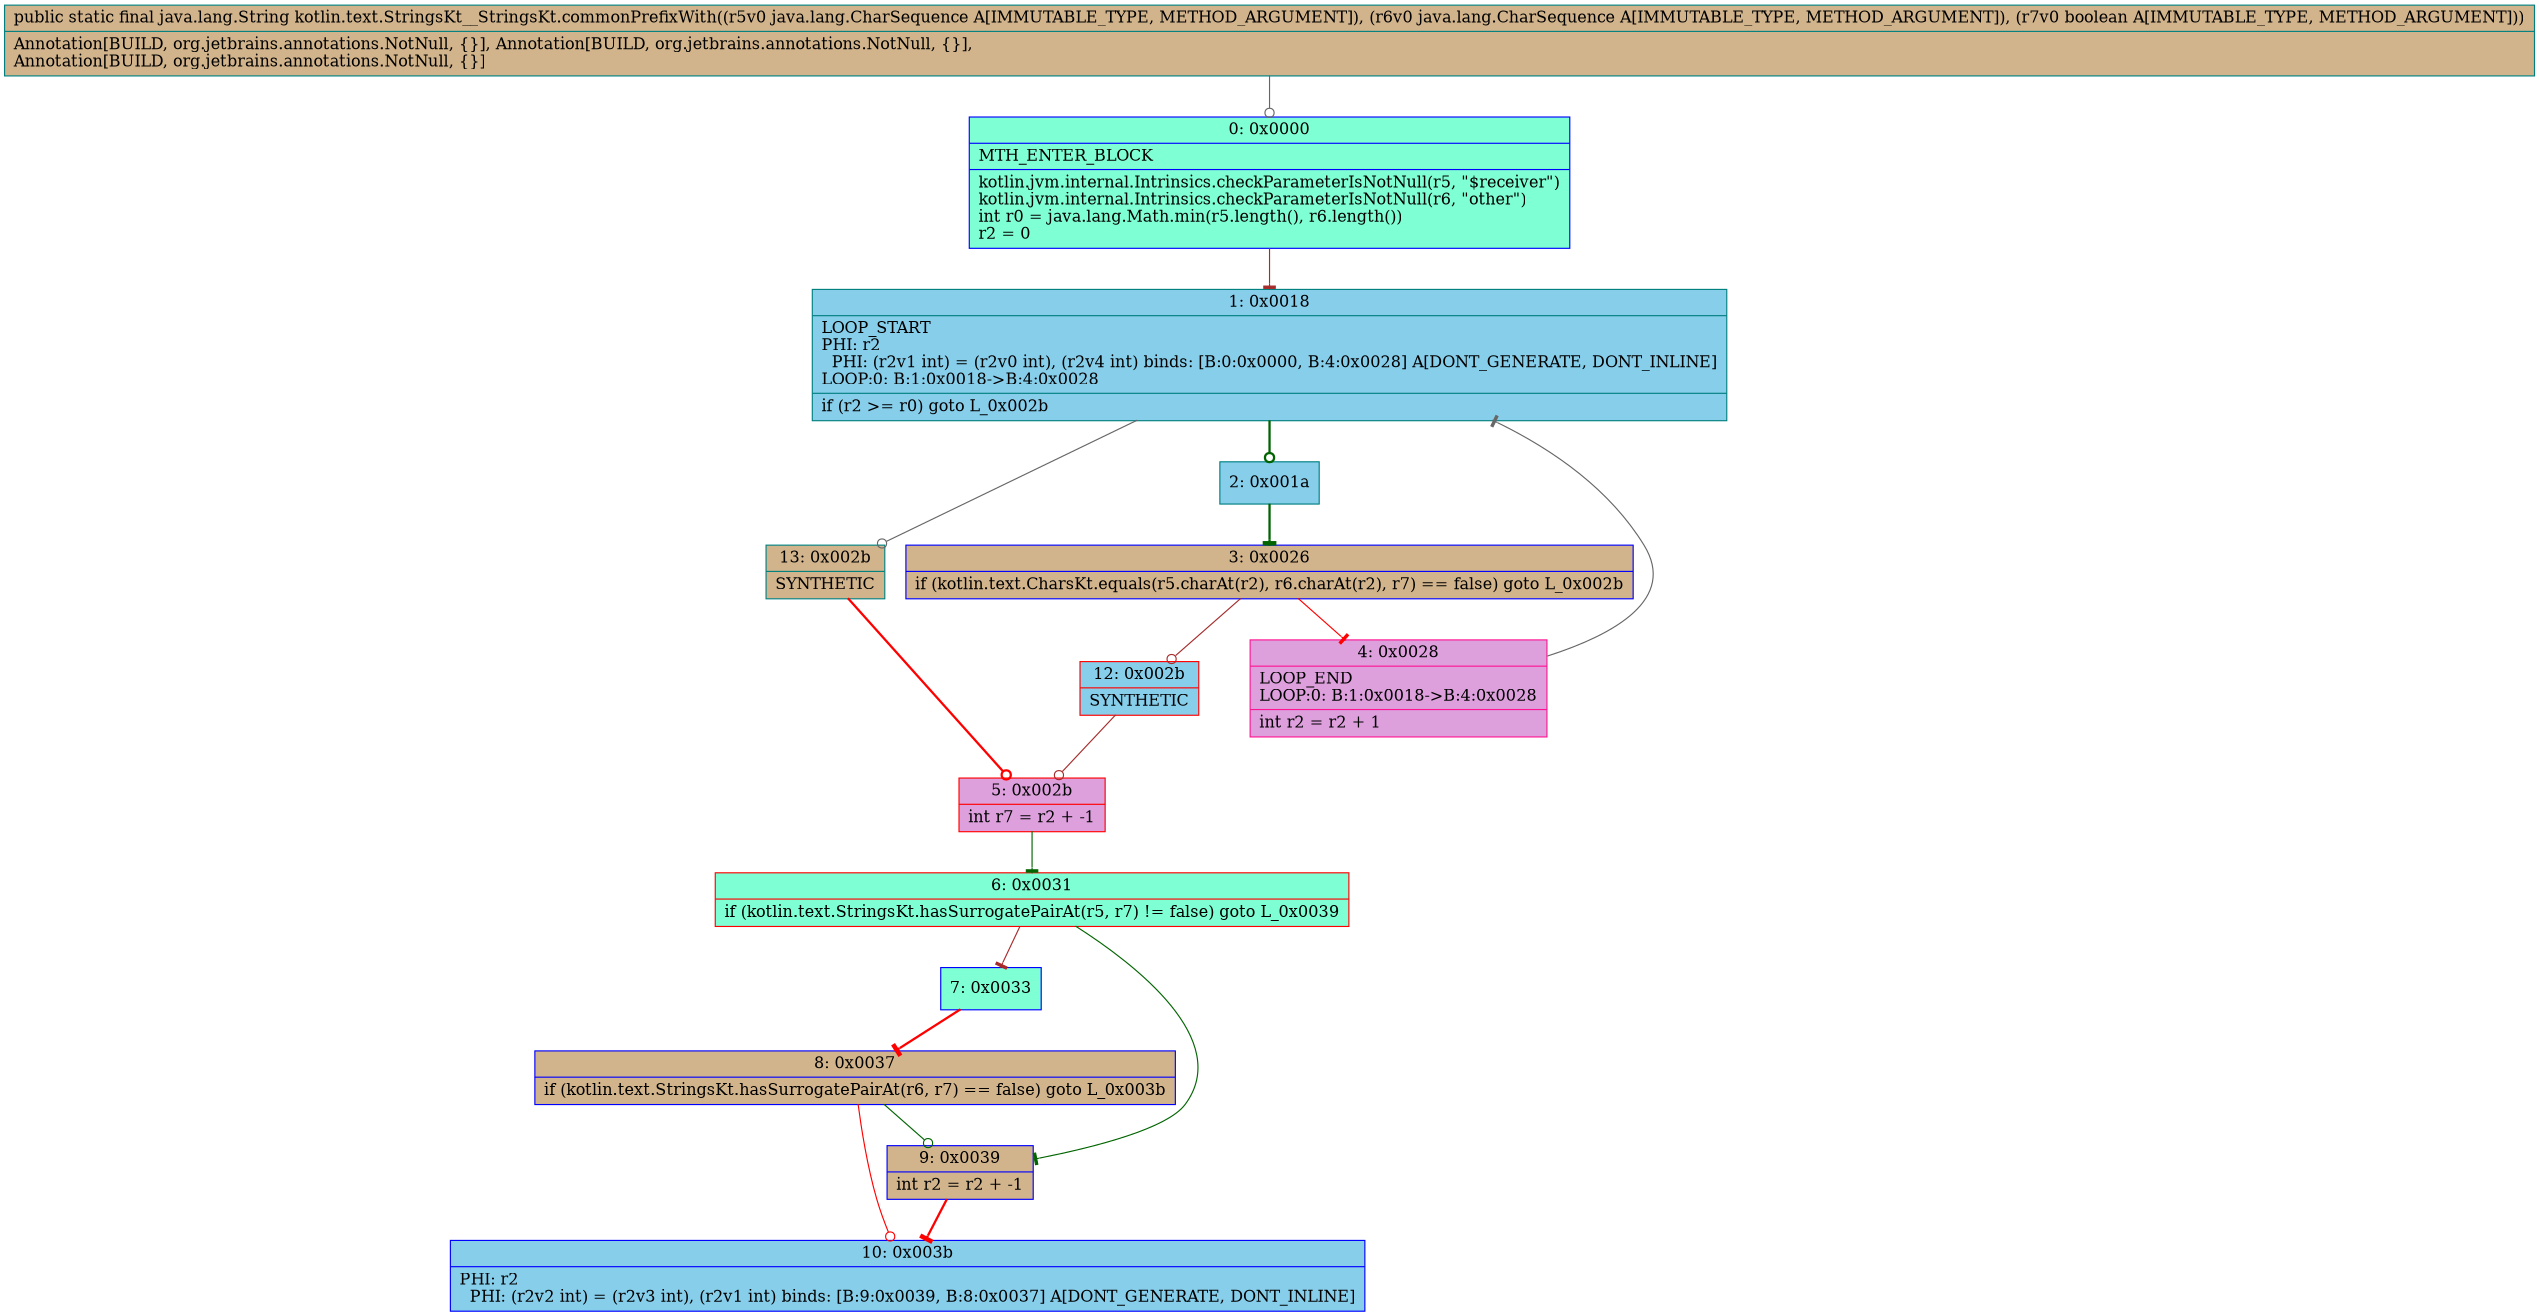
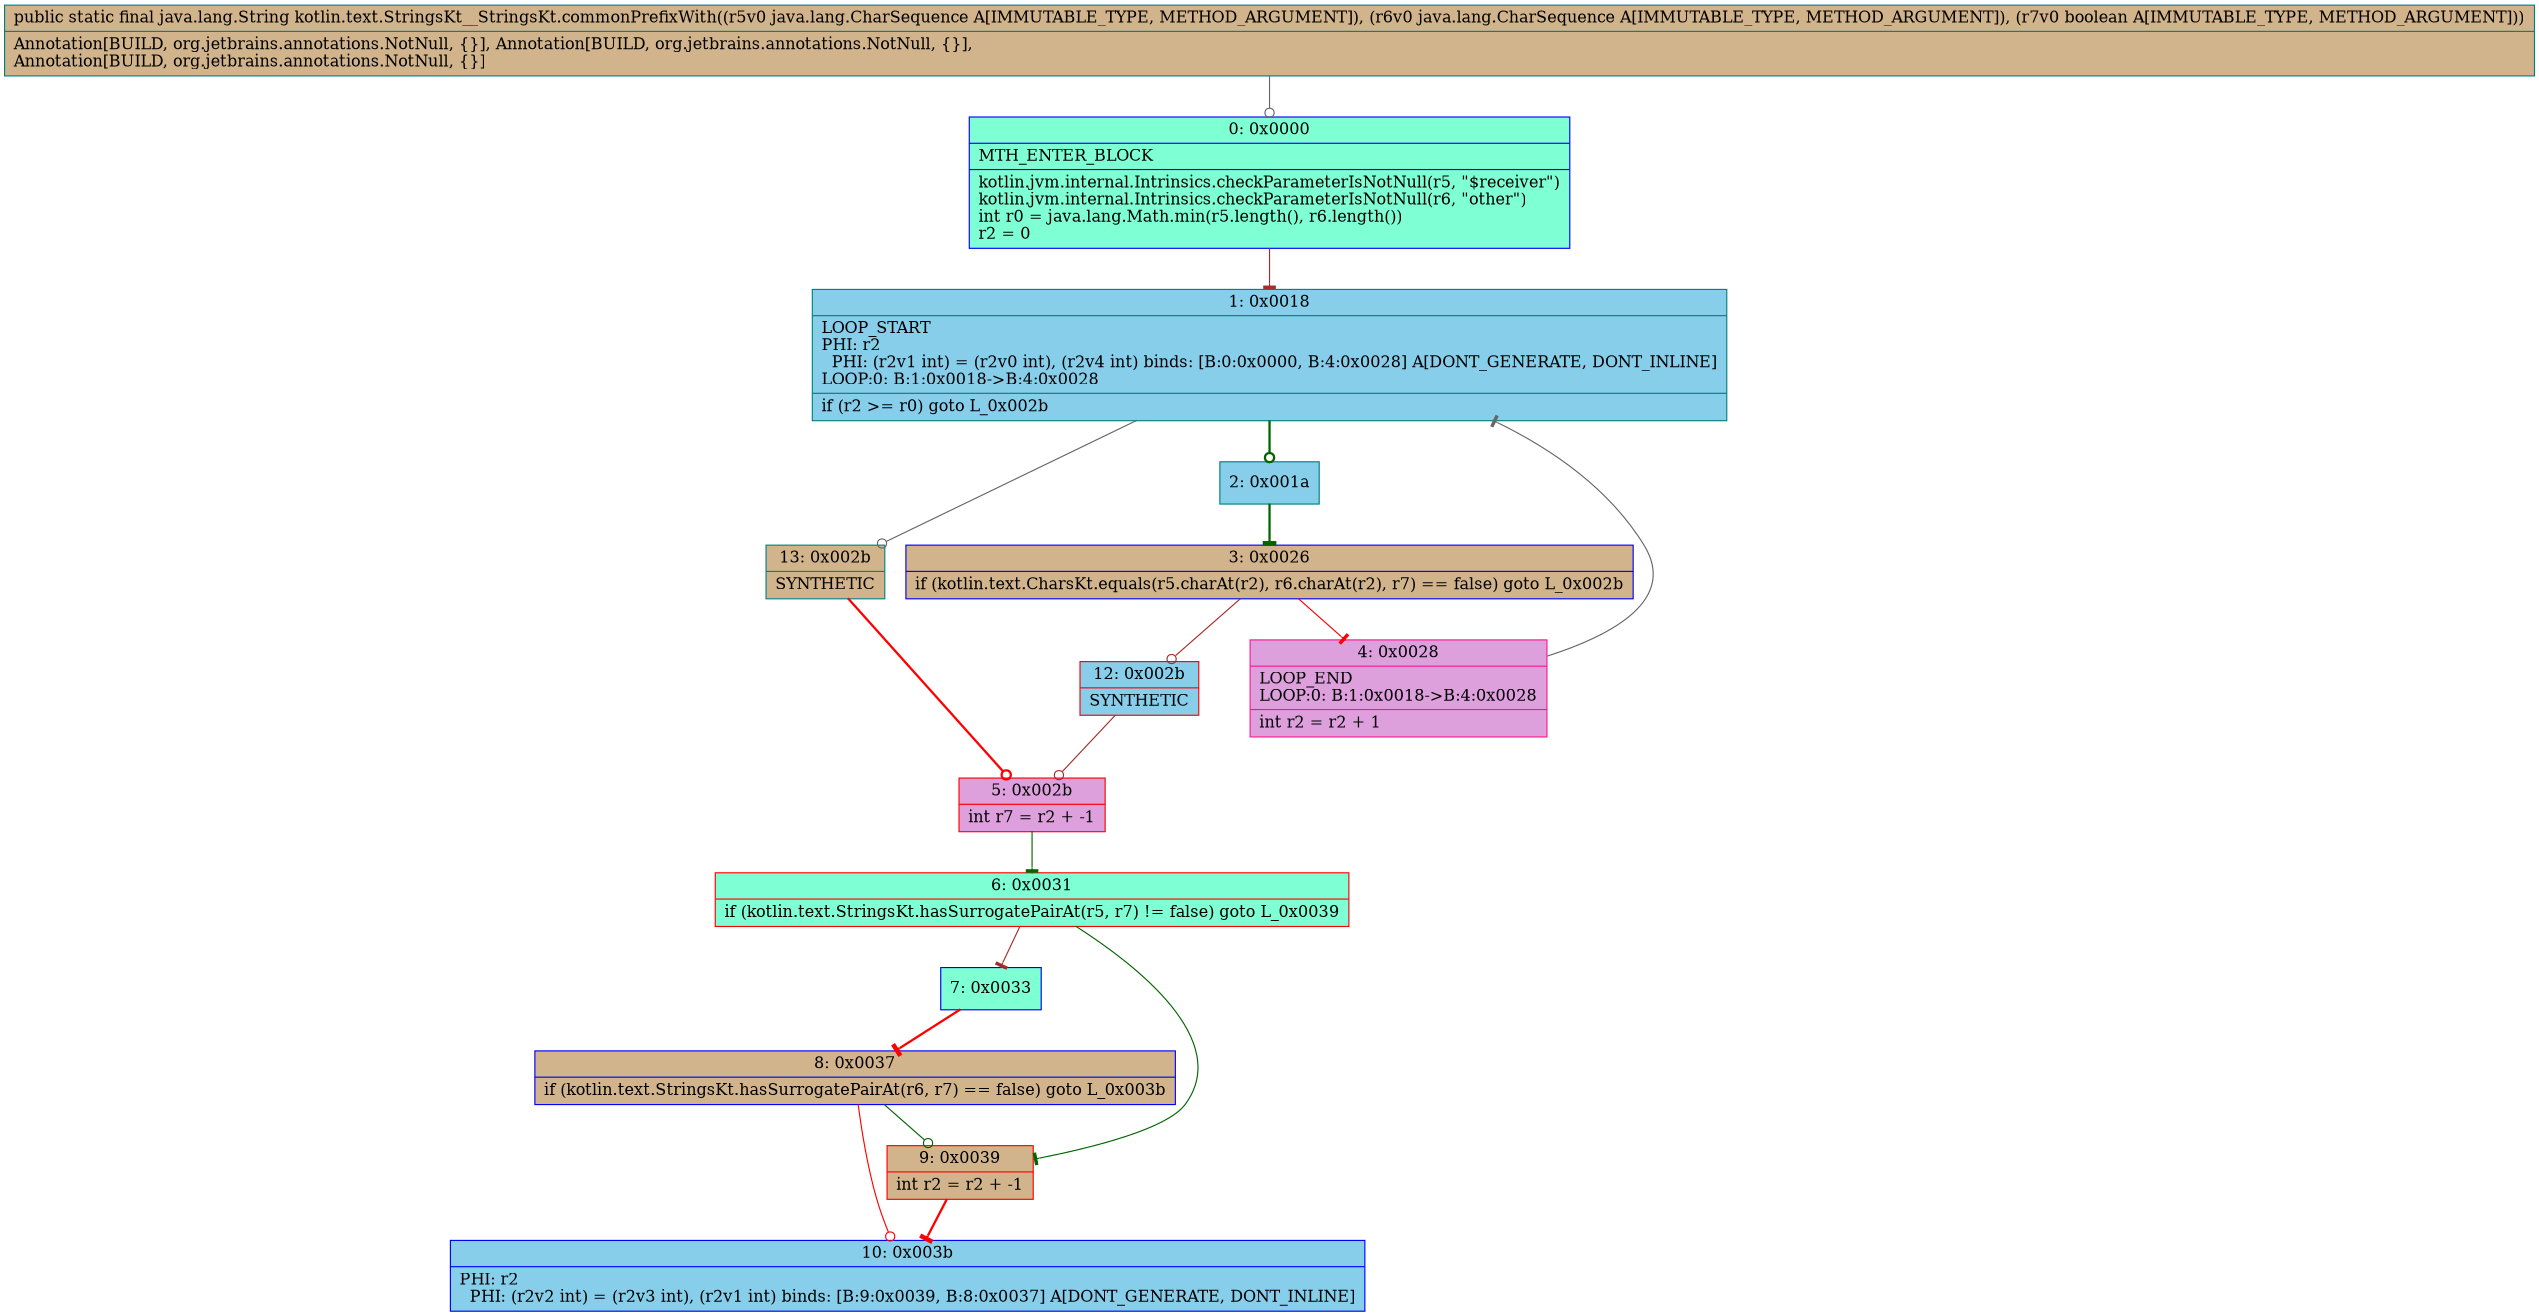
(960, 1172) -> (960, 1172)
